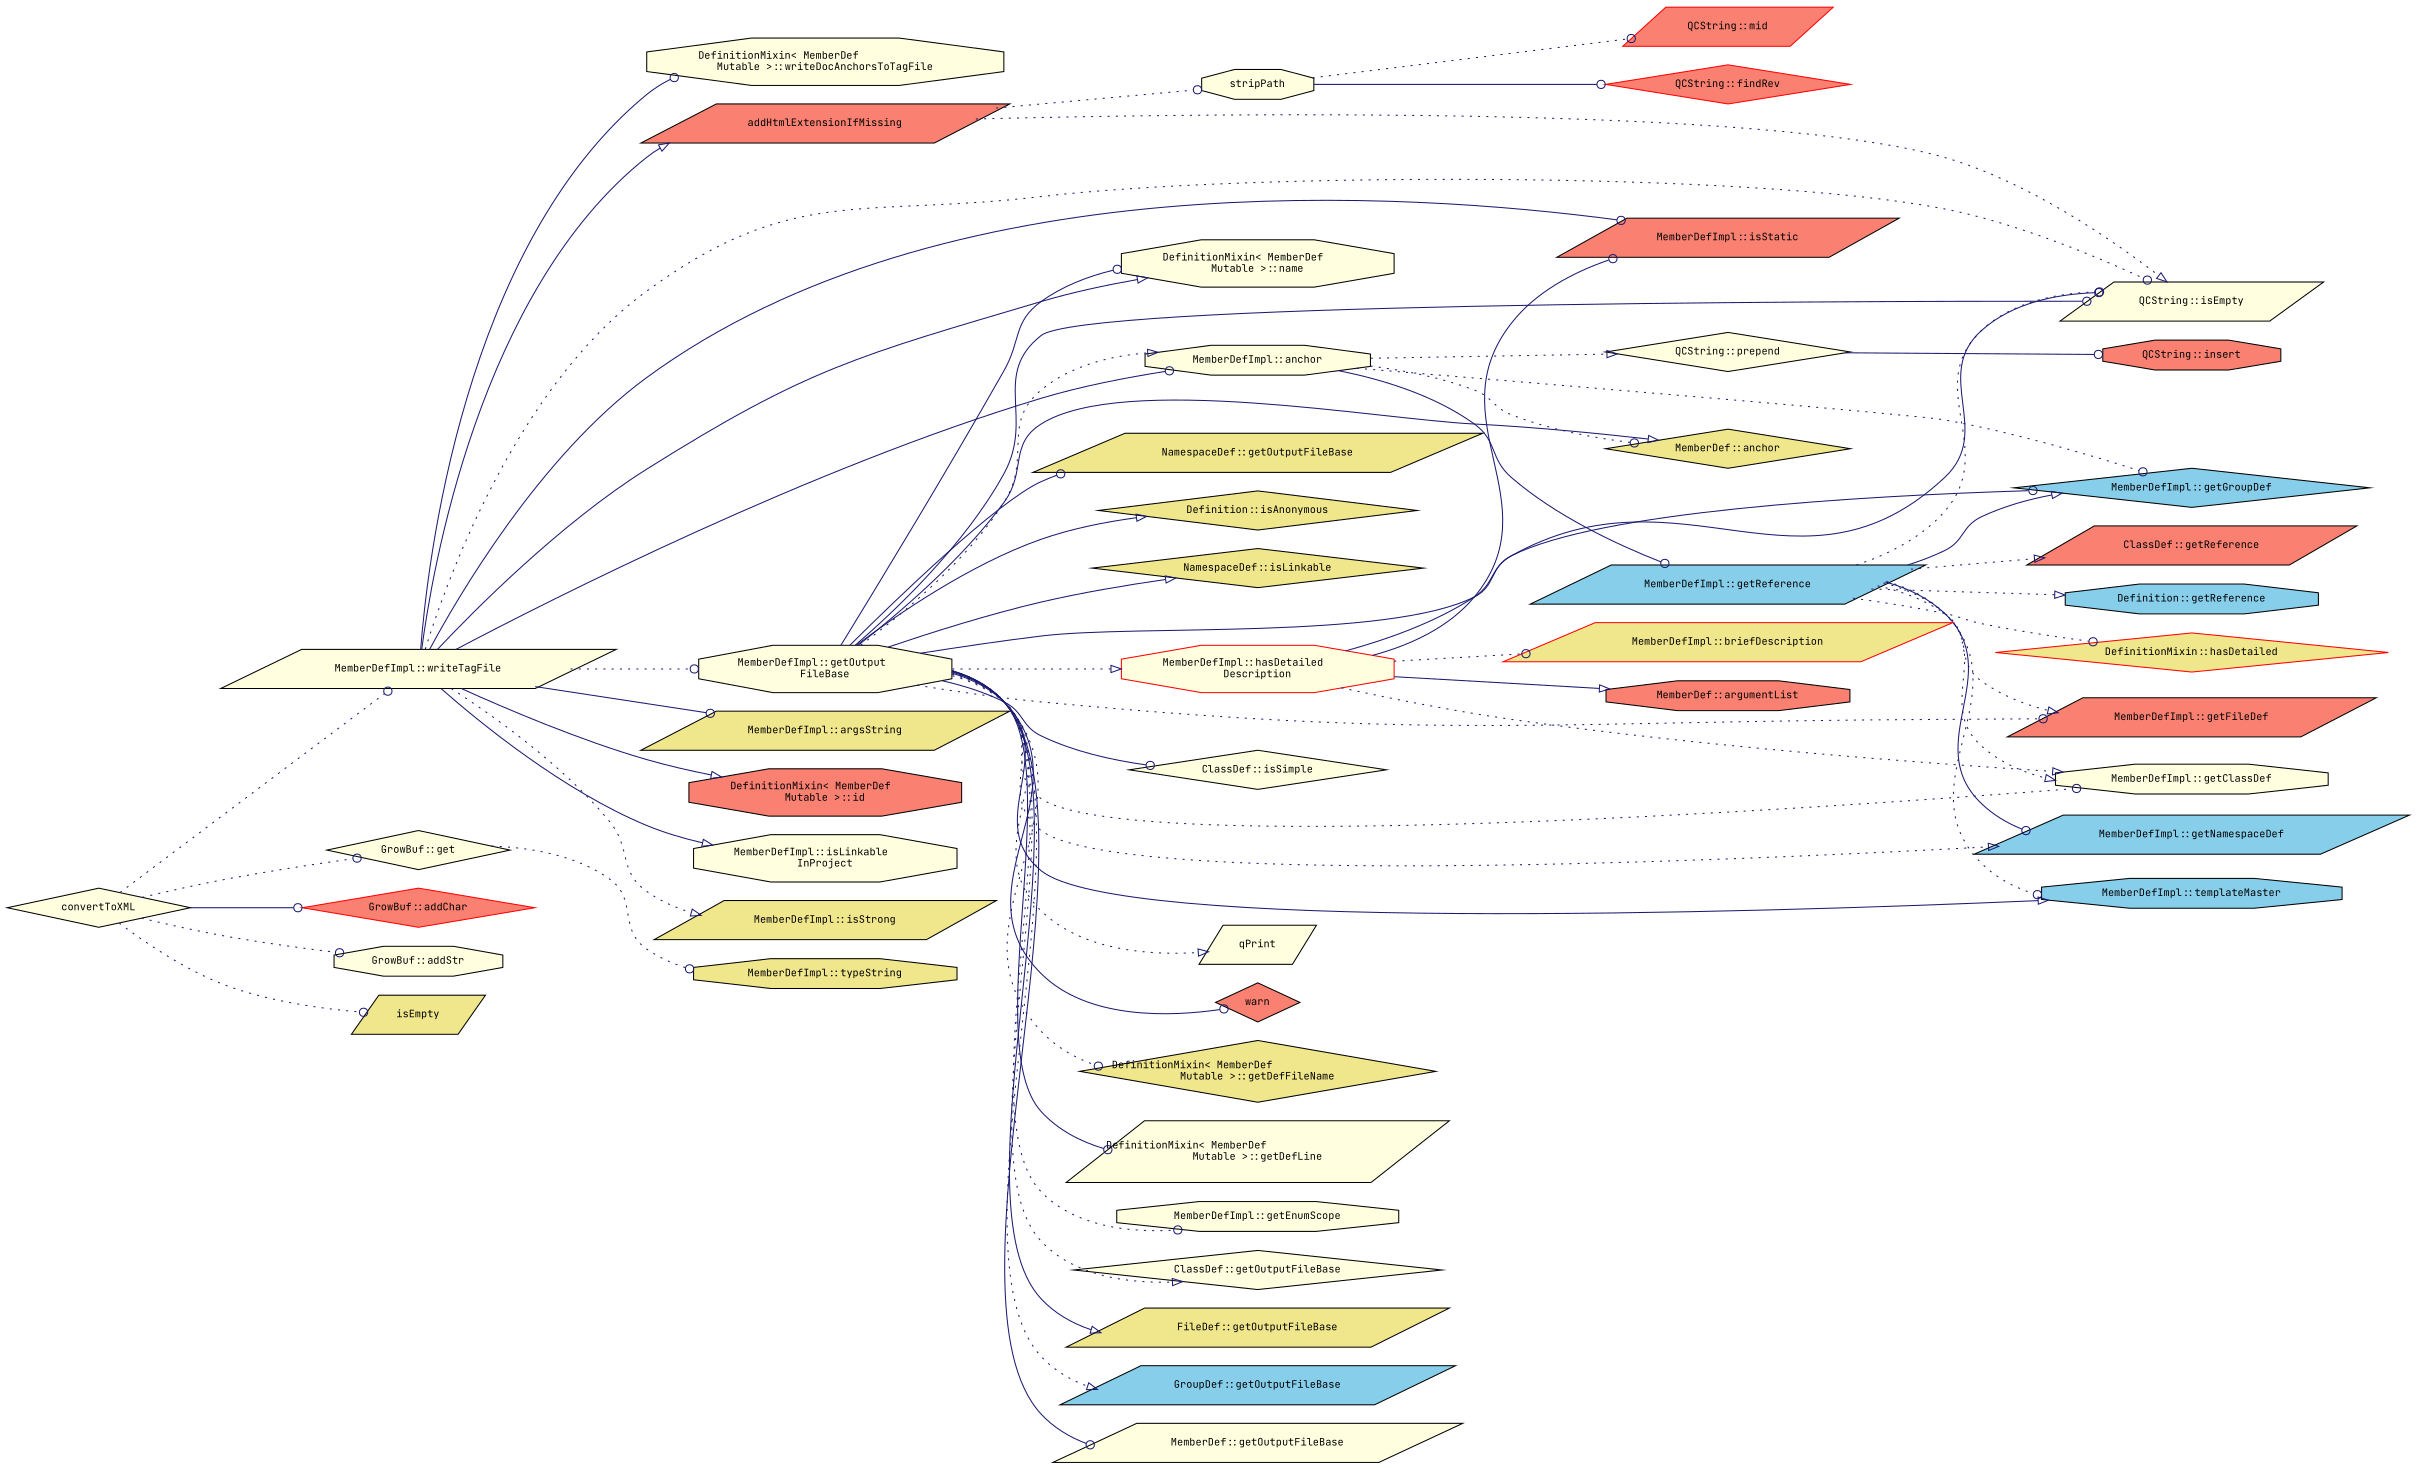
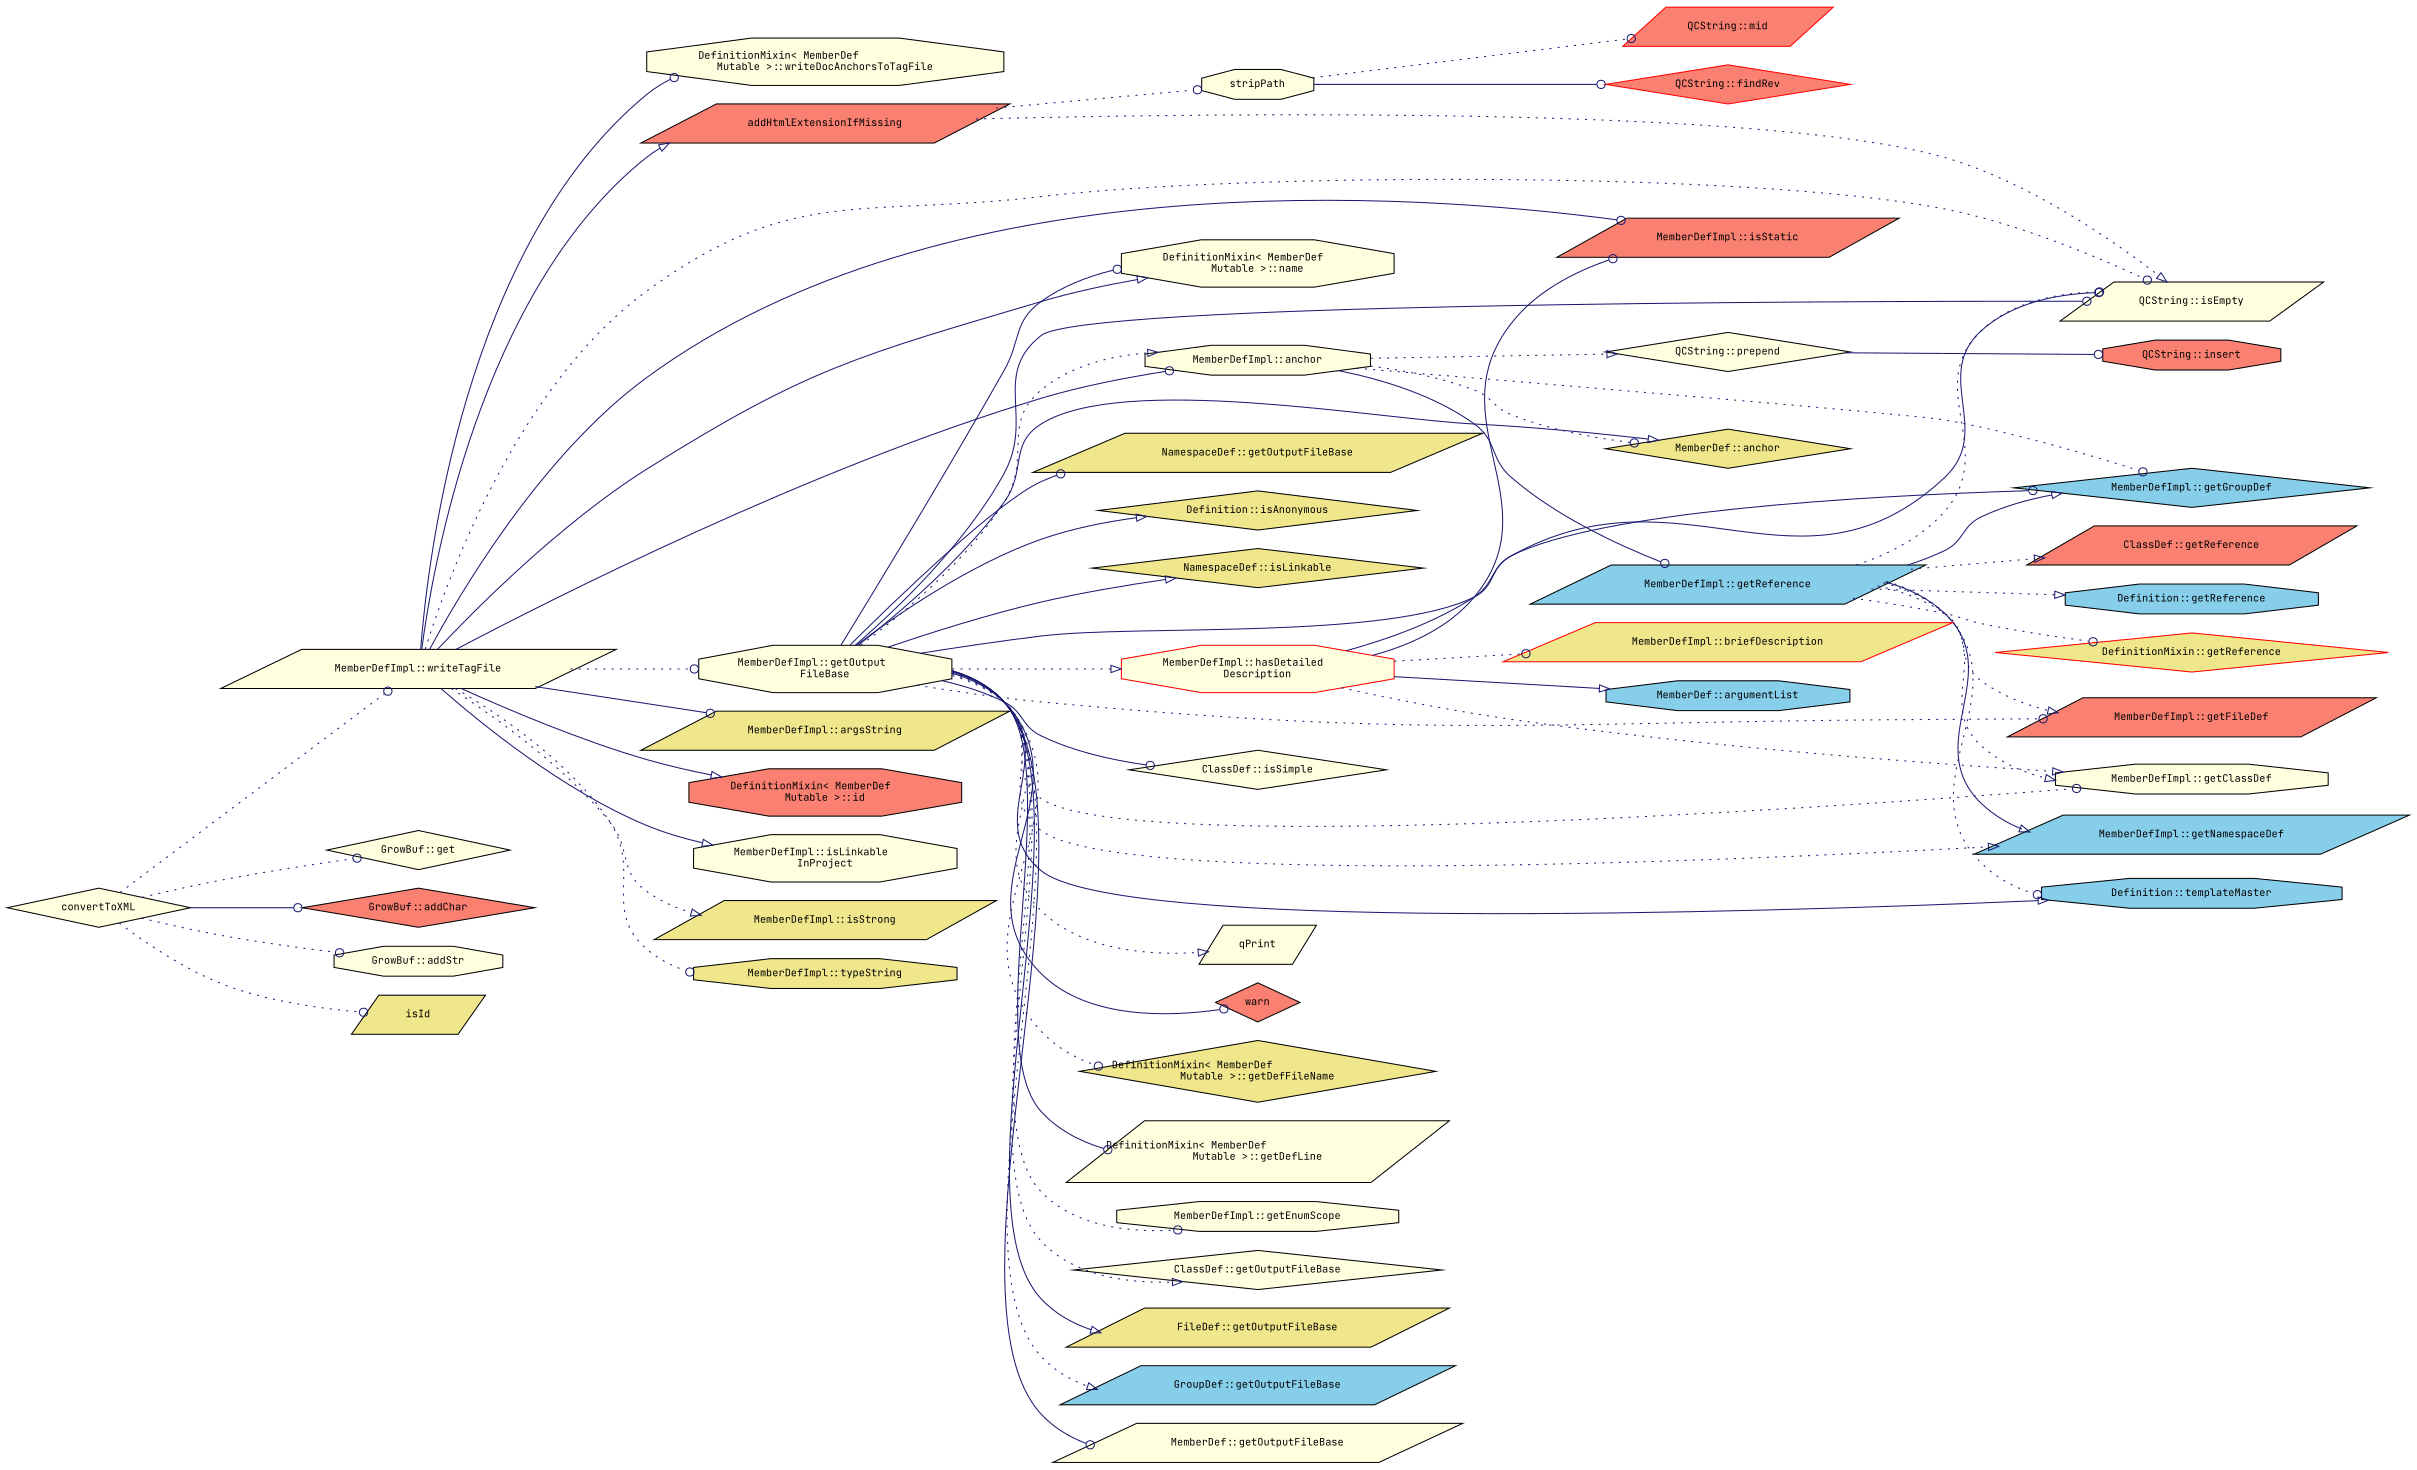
(2192, 652) -> (2192, 652)
(1728, 696) -> (1728, 696)
(1964, 777) -> (1964, 777)
(610, 879) -> (624, 875)
(2192, 893) -> (2192, 893)
(418, 908) -> (418, 908)
(418, 1015) -> (418, 1015)
